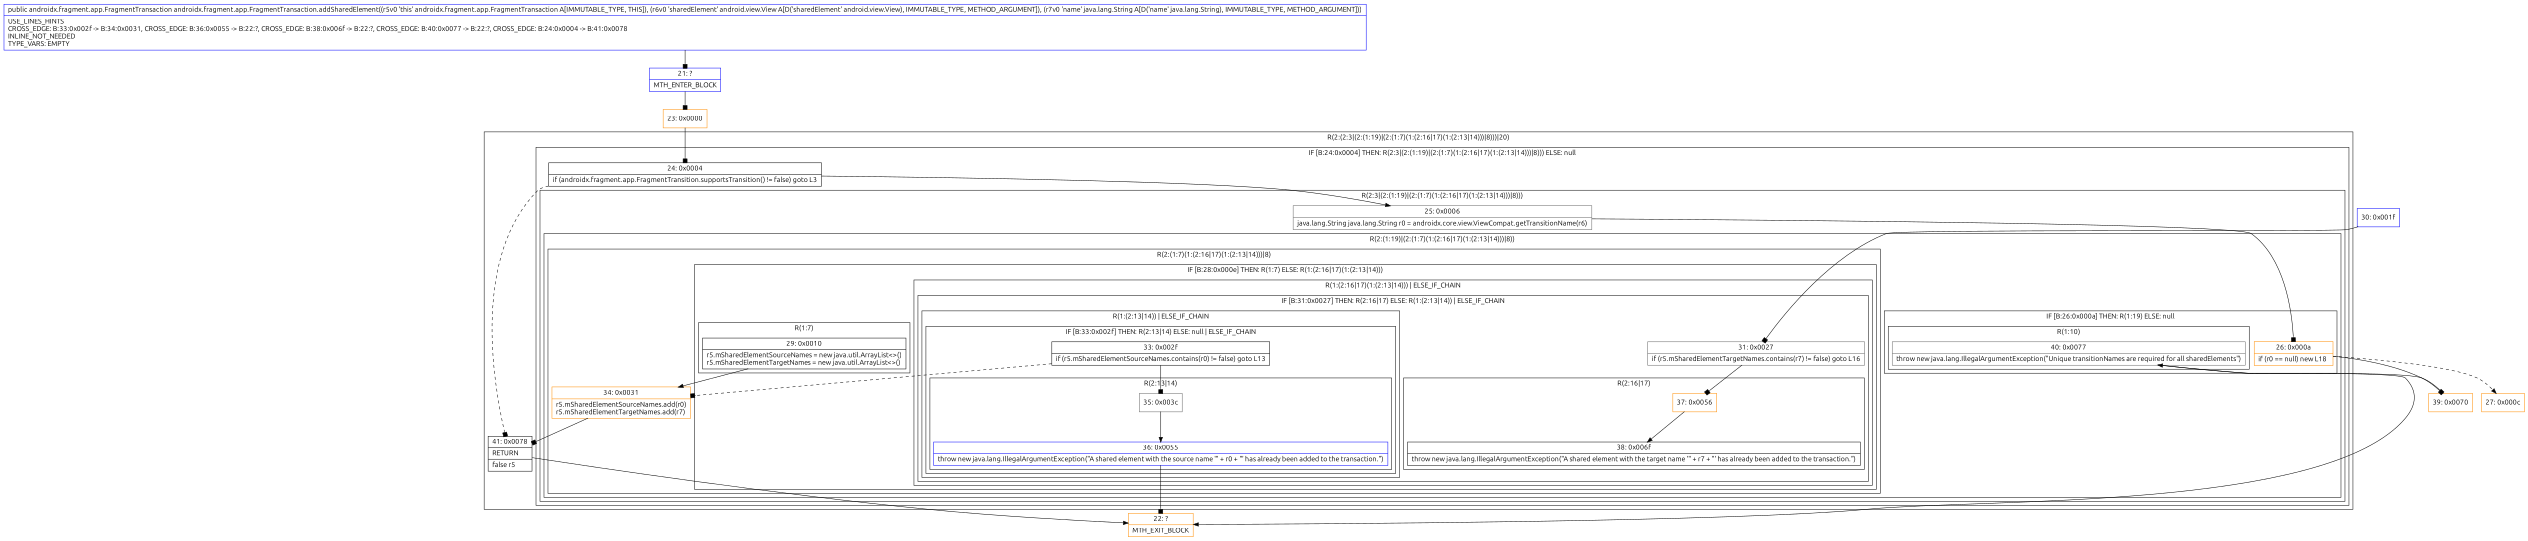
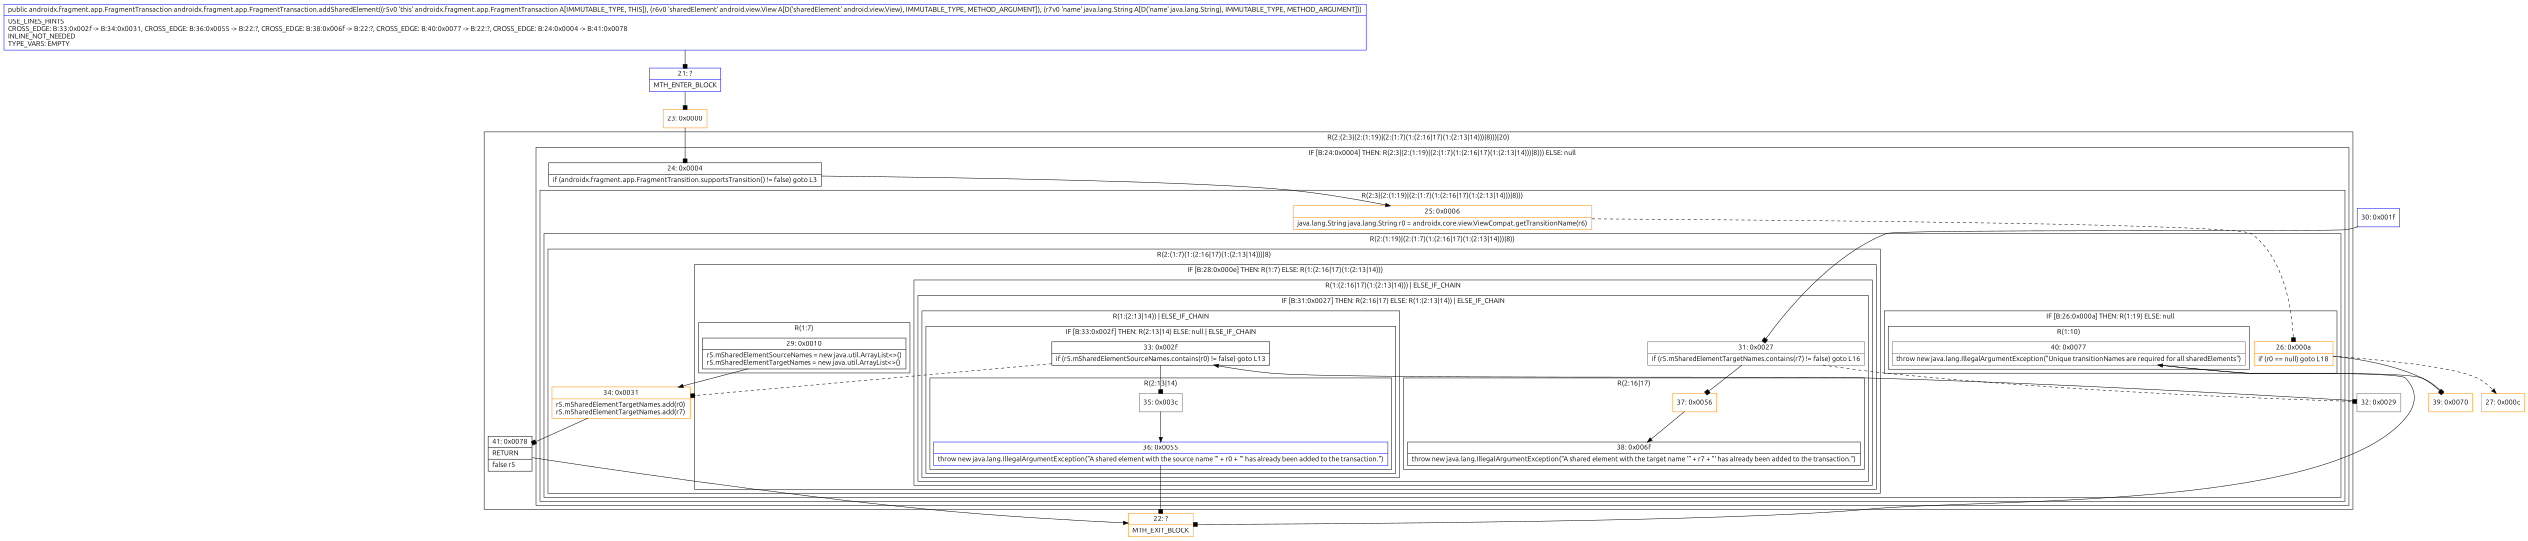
(1442, 218) -> (1442, 218)
(1979, 223) -> (1979, 223)
(494, 300) -> none
(2293, 359) -> (2294, 359)
none -> (2379, 403)
(621, 405) -> (621, 405)
(1805, 514) -> (1805, 514)
